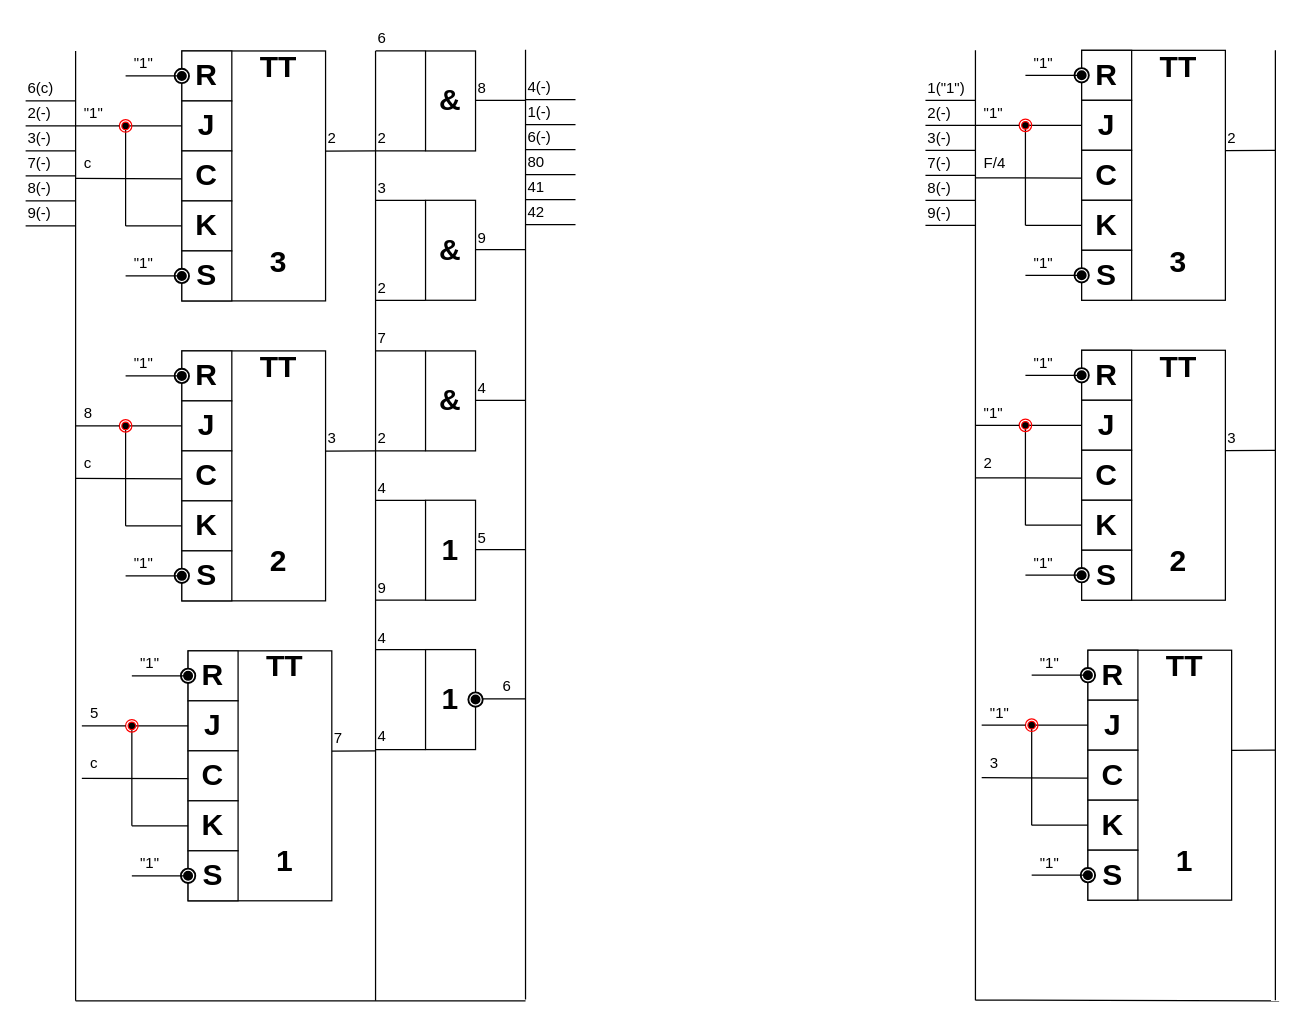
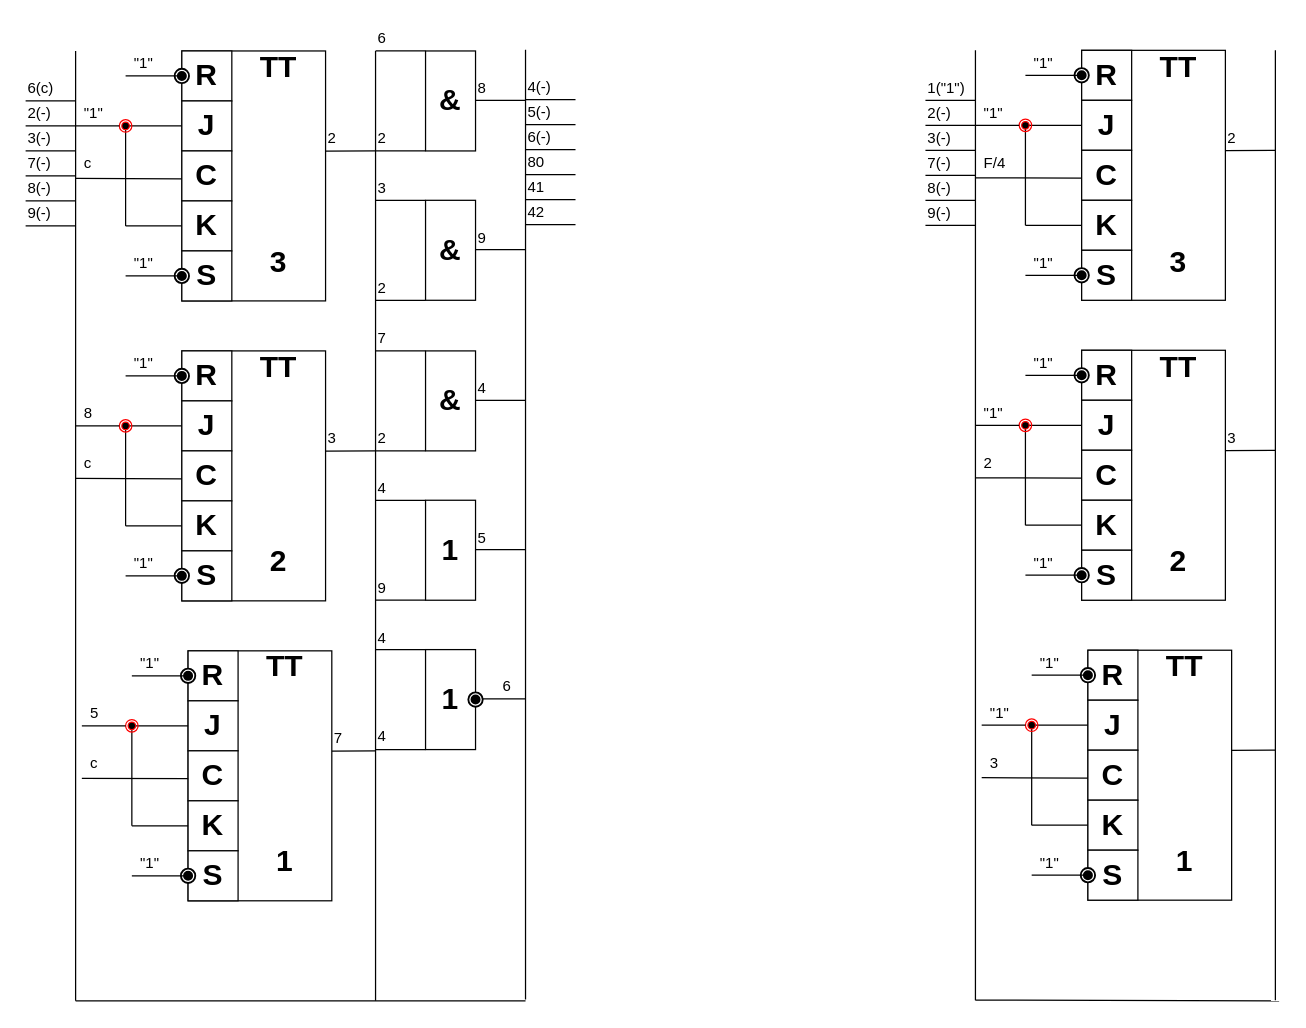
(545, 112) -> (545, 112)
